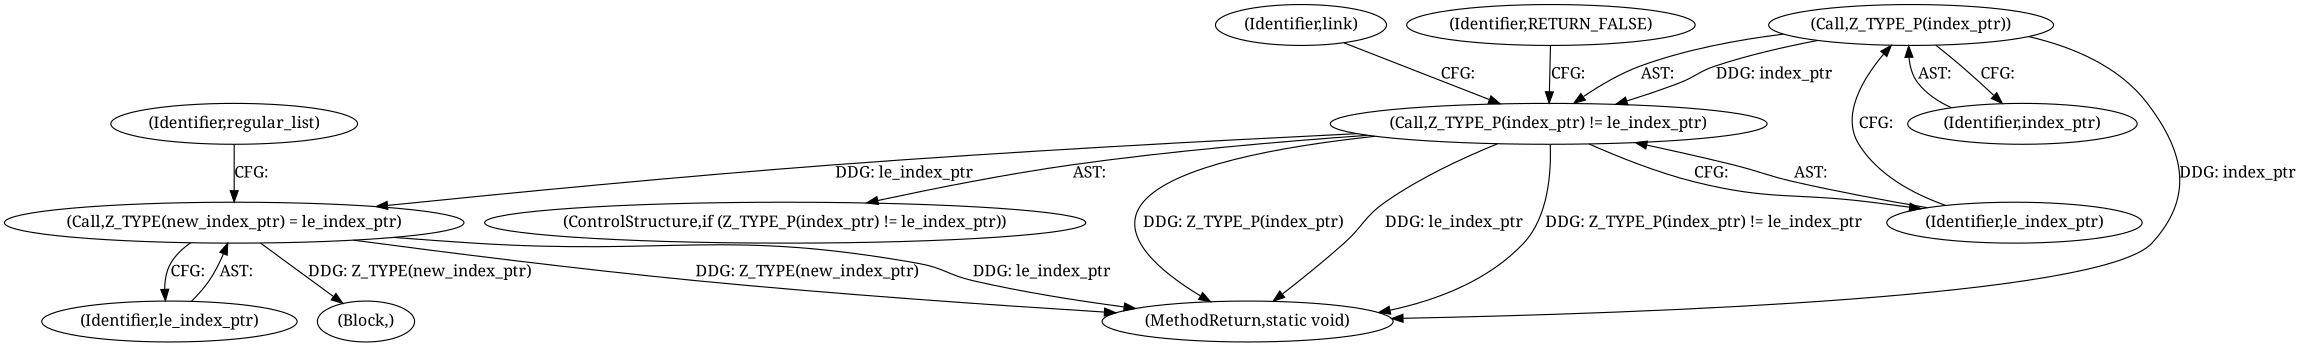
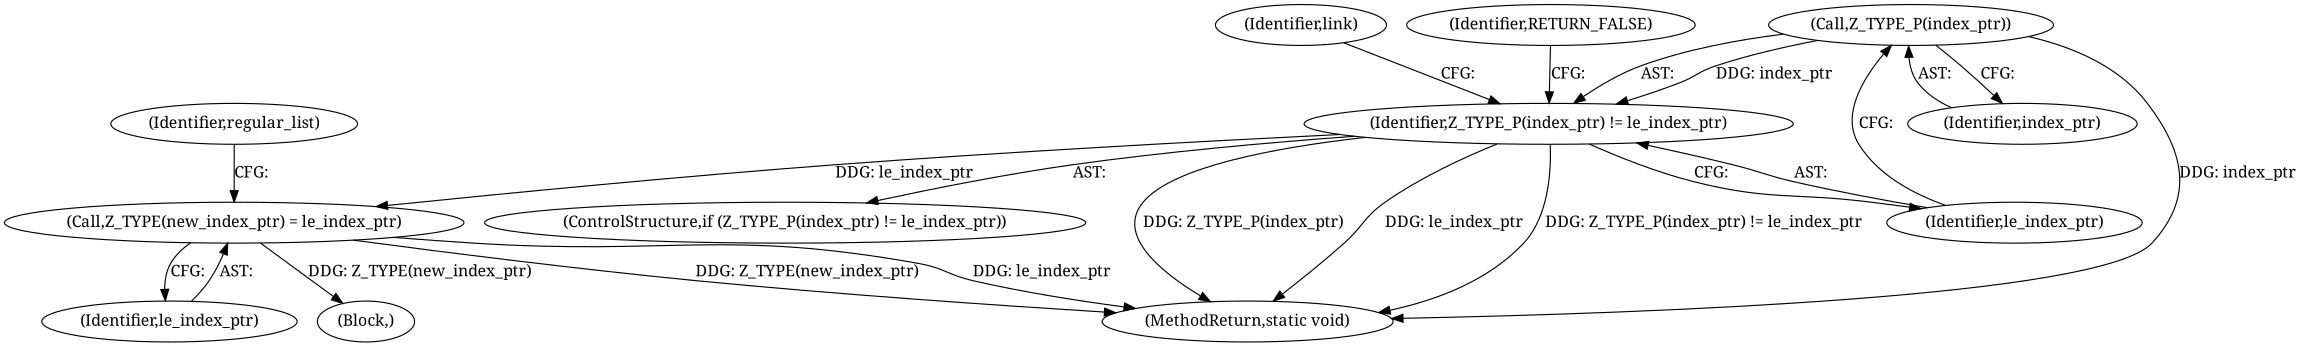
(1549, 124) -> (1549, 124)
